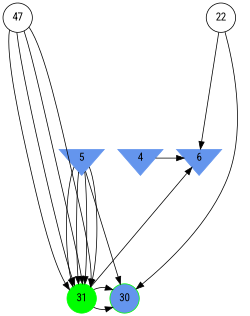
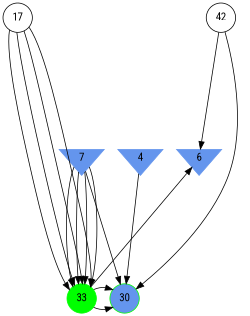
(18, 18) -> (18, 18)
(221, 18) -> (221, 18)
(82, 158) -> (82, 158)
(166, 158) -> (133, 225)
(82, 298) -> (82, 298)
